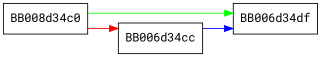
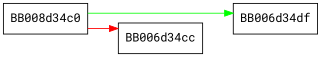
(214, 29) -> none
